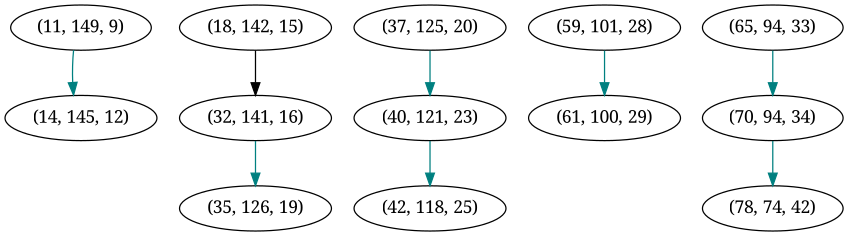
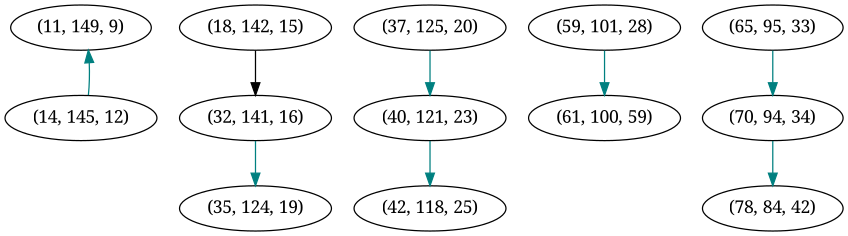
(773, 28) -> (773, 28)
(73, 66) -> (89, 79)
(605, 118) -> (605, 118)
(255, 208) -> (255, 208)
(773, 208) -> (773, 208)
